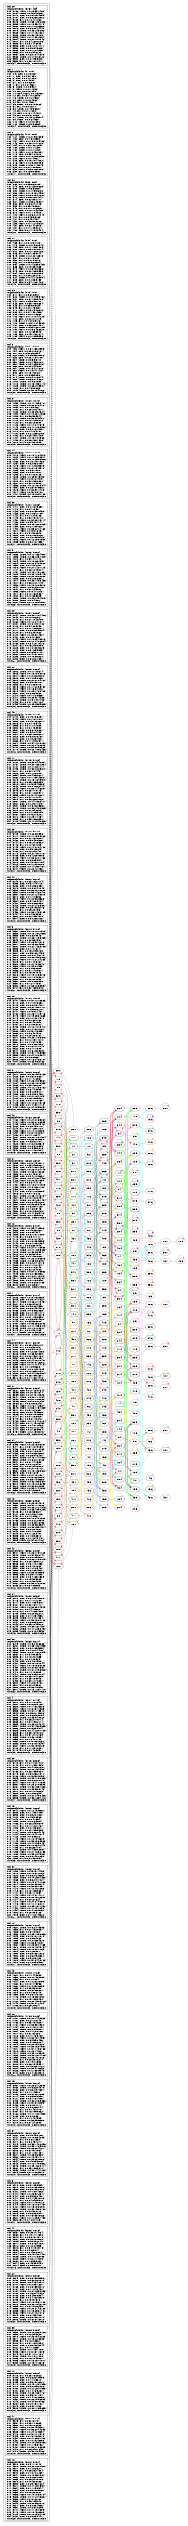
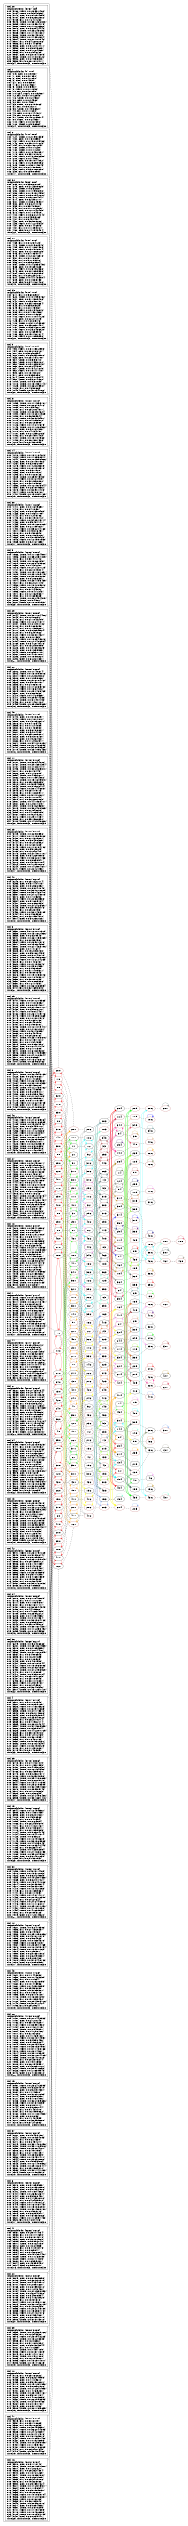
(70, 1247) -> (70, 1247)
